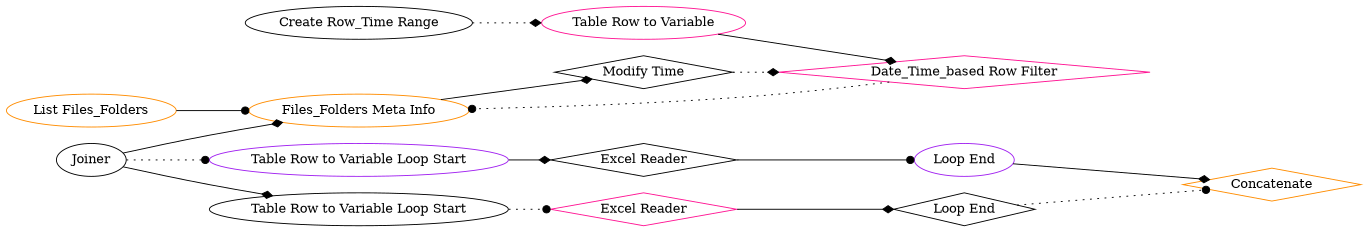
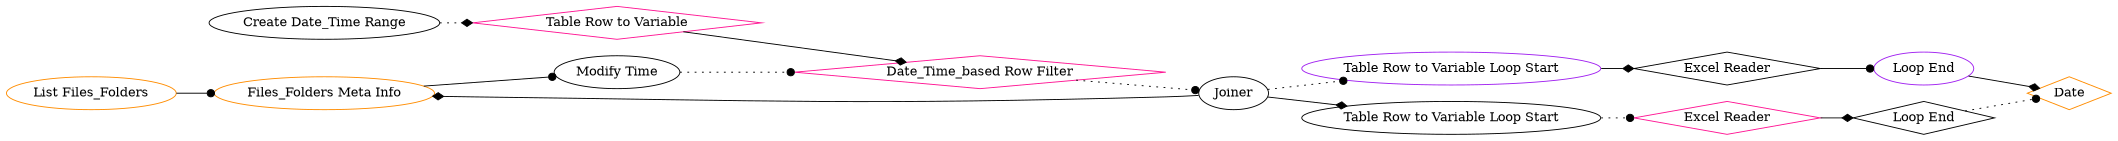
(359, 23) -> (324, 23)
(644, 23) -> (617, 23)
(644, 72) -> (617, 72)
(750, 72) -> (733, 72)
(511, 90) -> (486, 82)
(683, 101) -> (1134, 85)
(1272, 185) -> (2069, 93)
